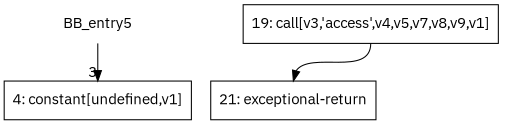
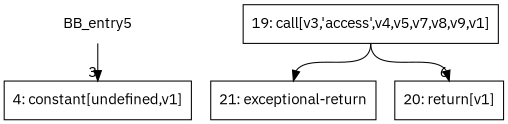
none -> (449, 100)
